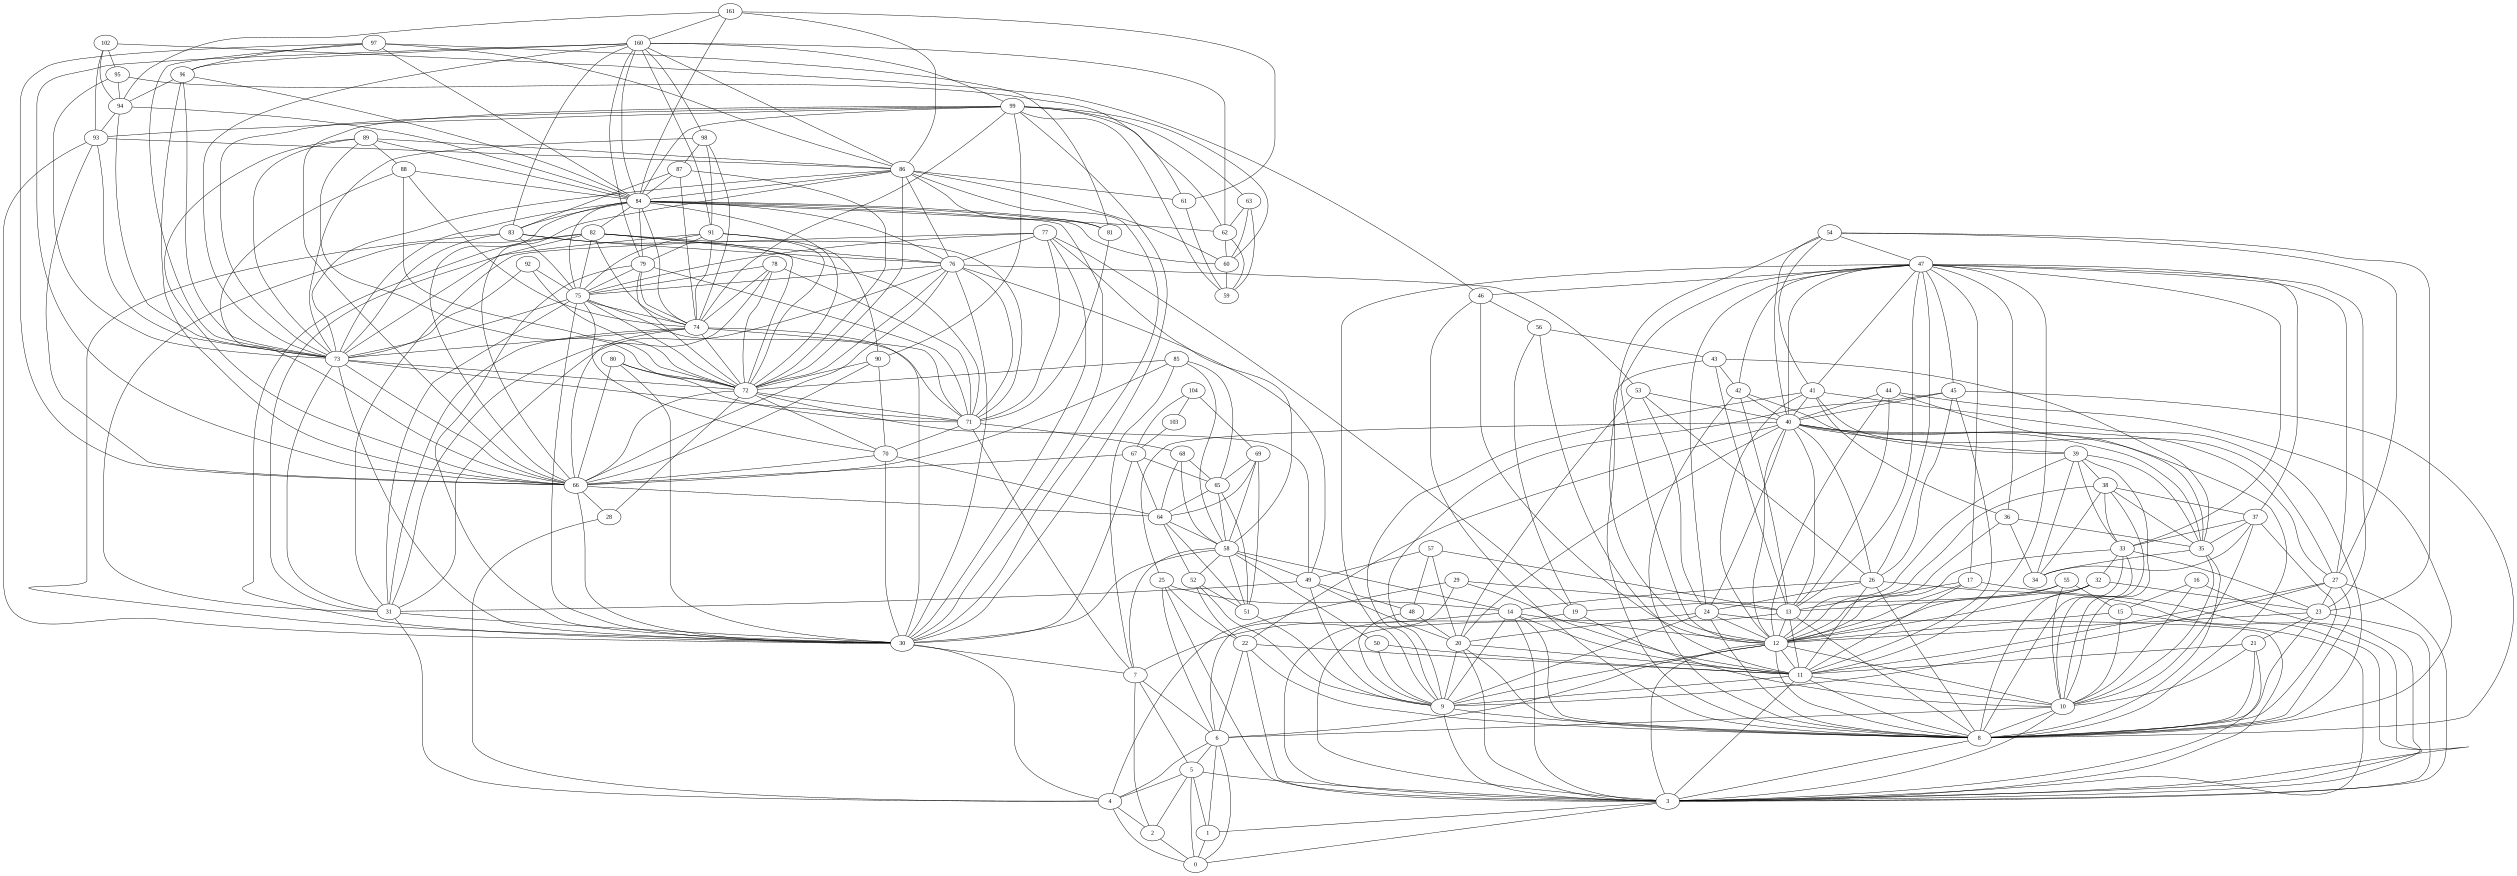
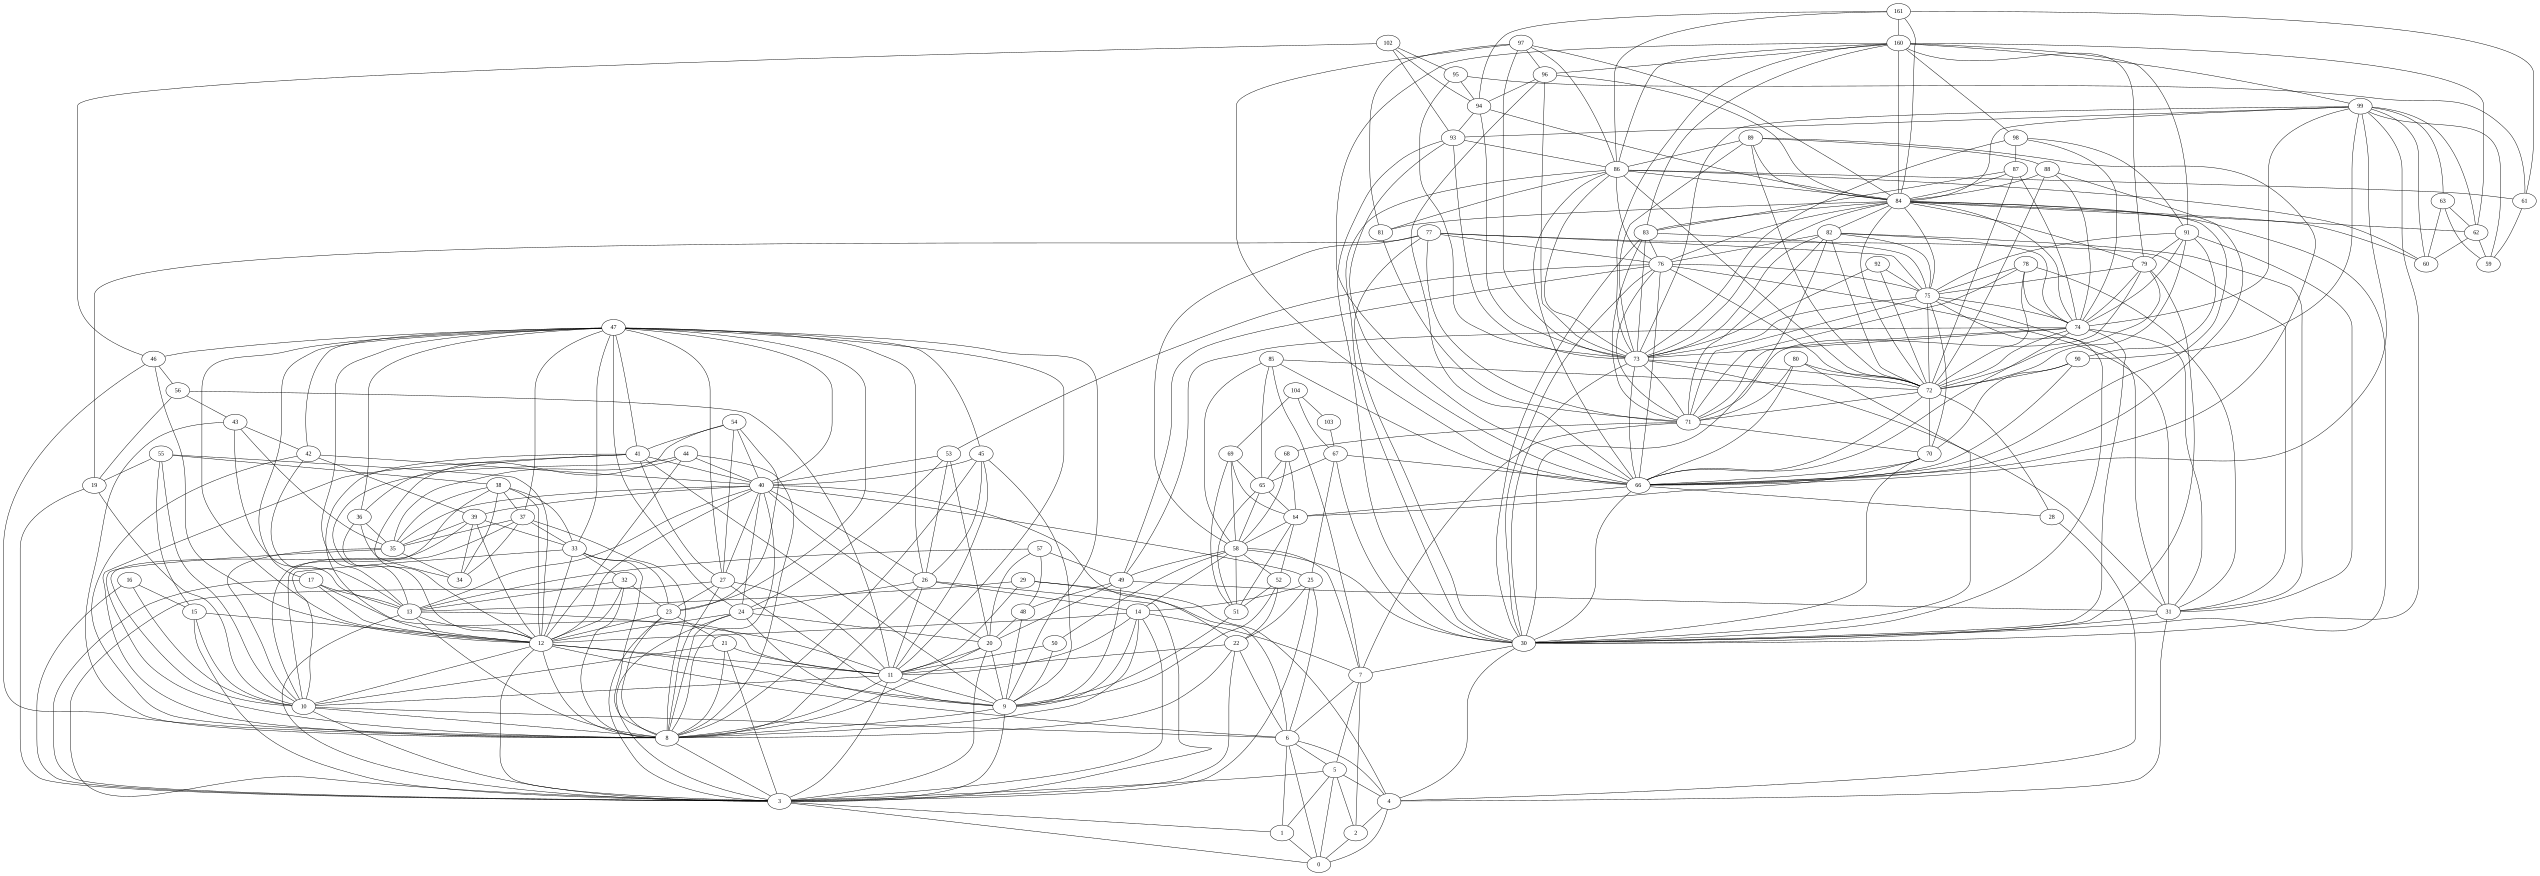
(1875, 248) -> none
(1227, 280) -> none
(1086, 433) -> (1464, 336)
(2091, 470) -> (330, 470)
(1147, 485) -> (1322, 520)
